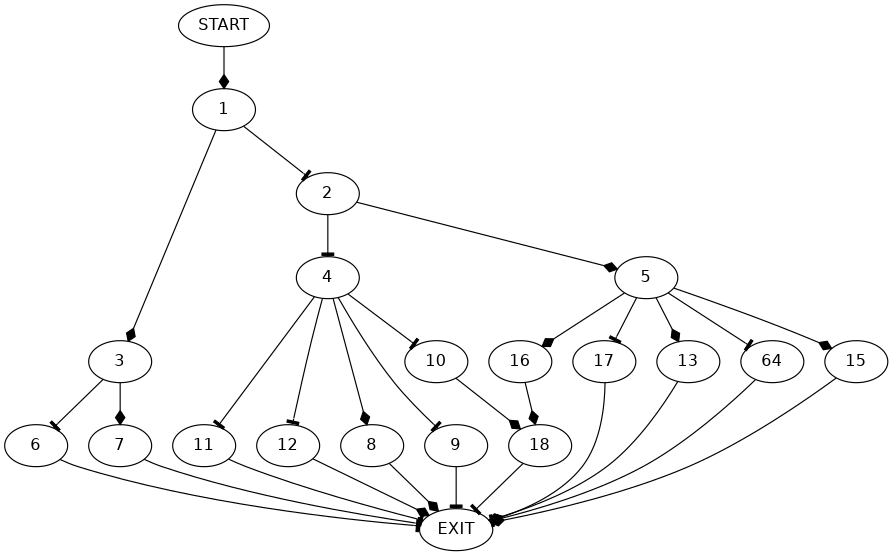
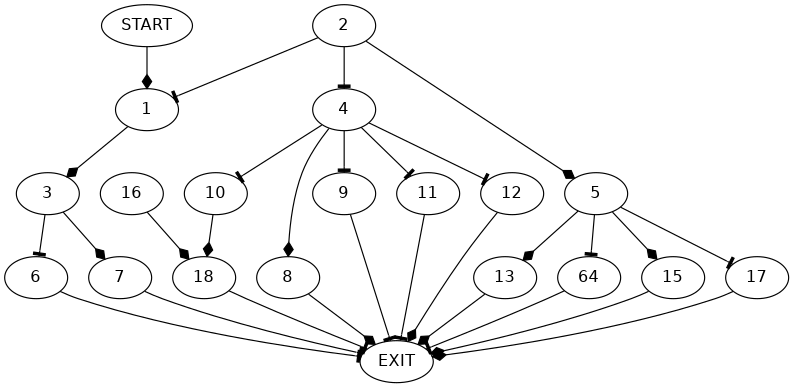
(273, 150) -> (248, 67)
(589, 316) -> none
